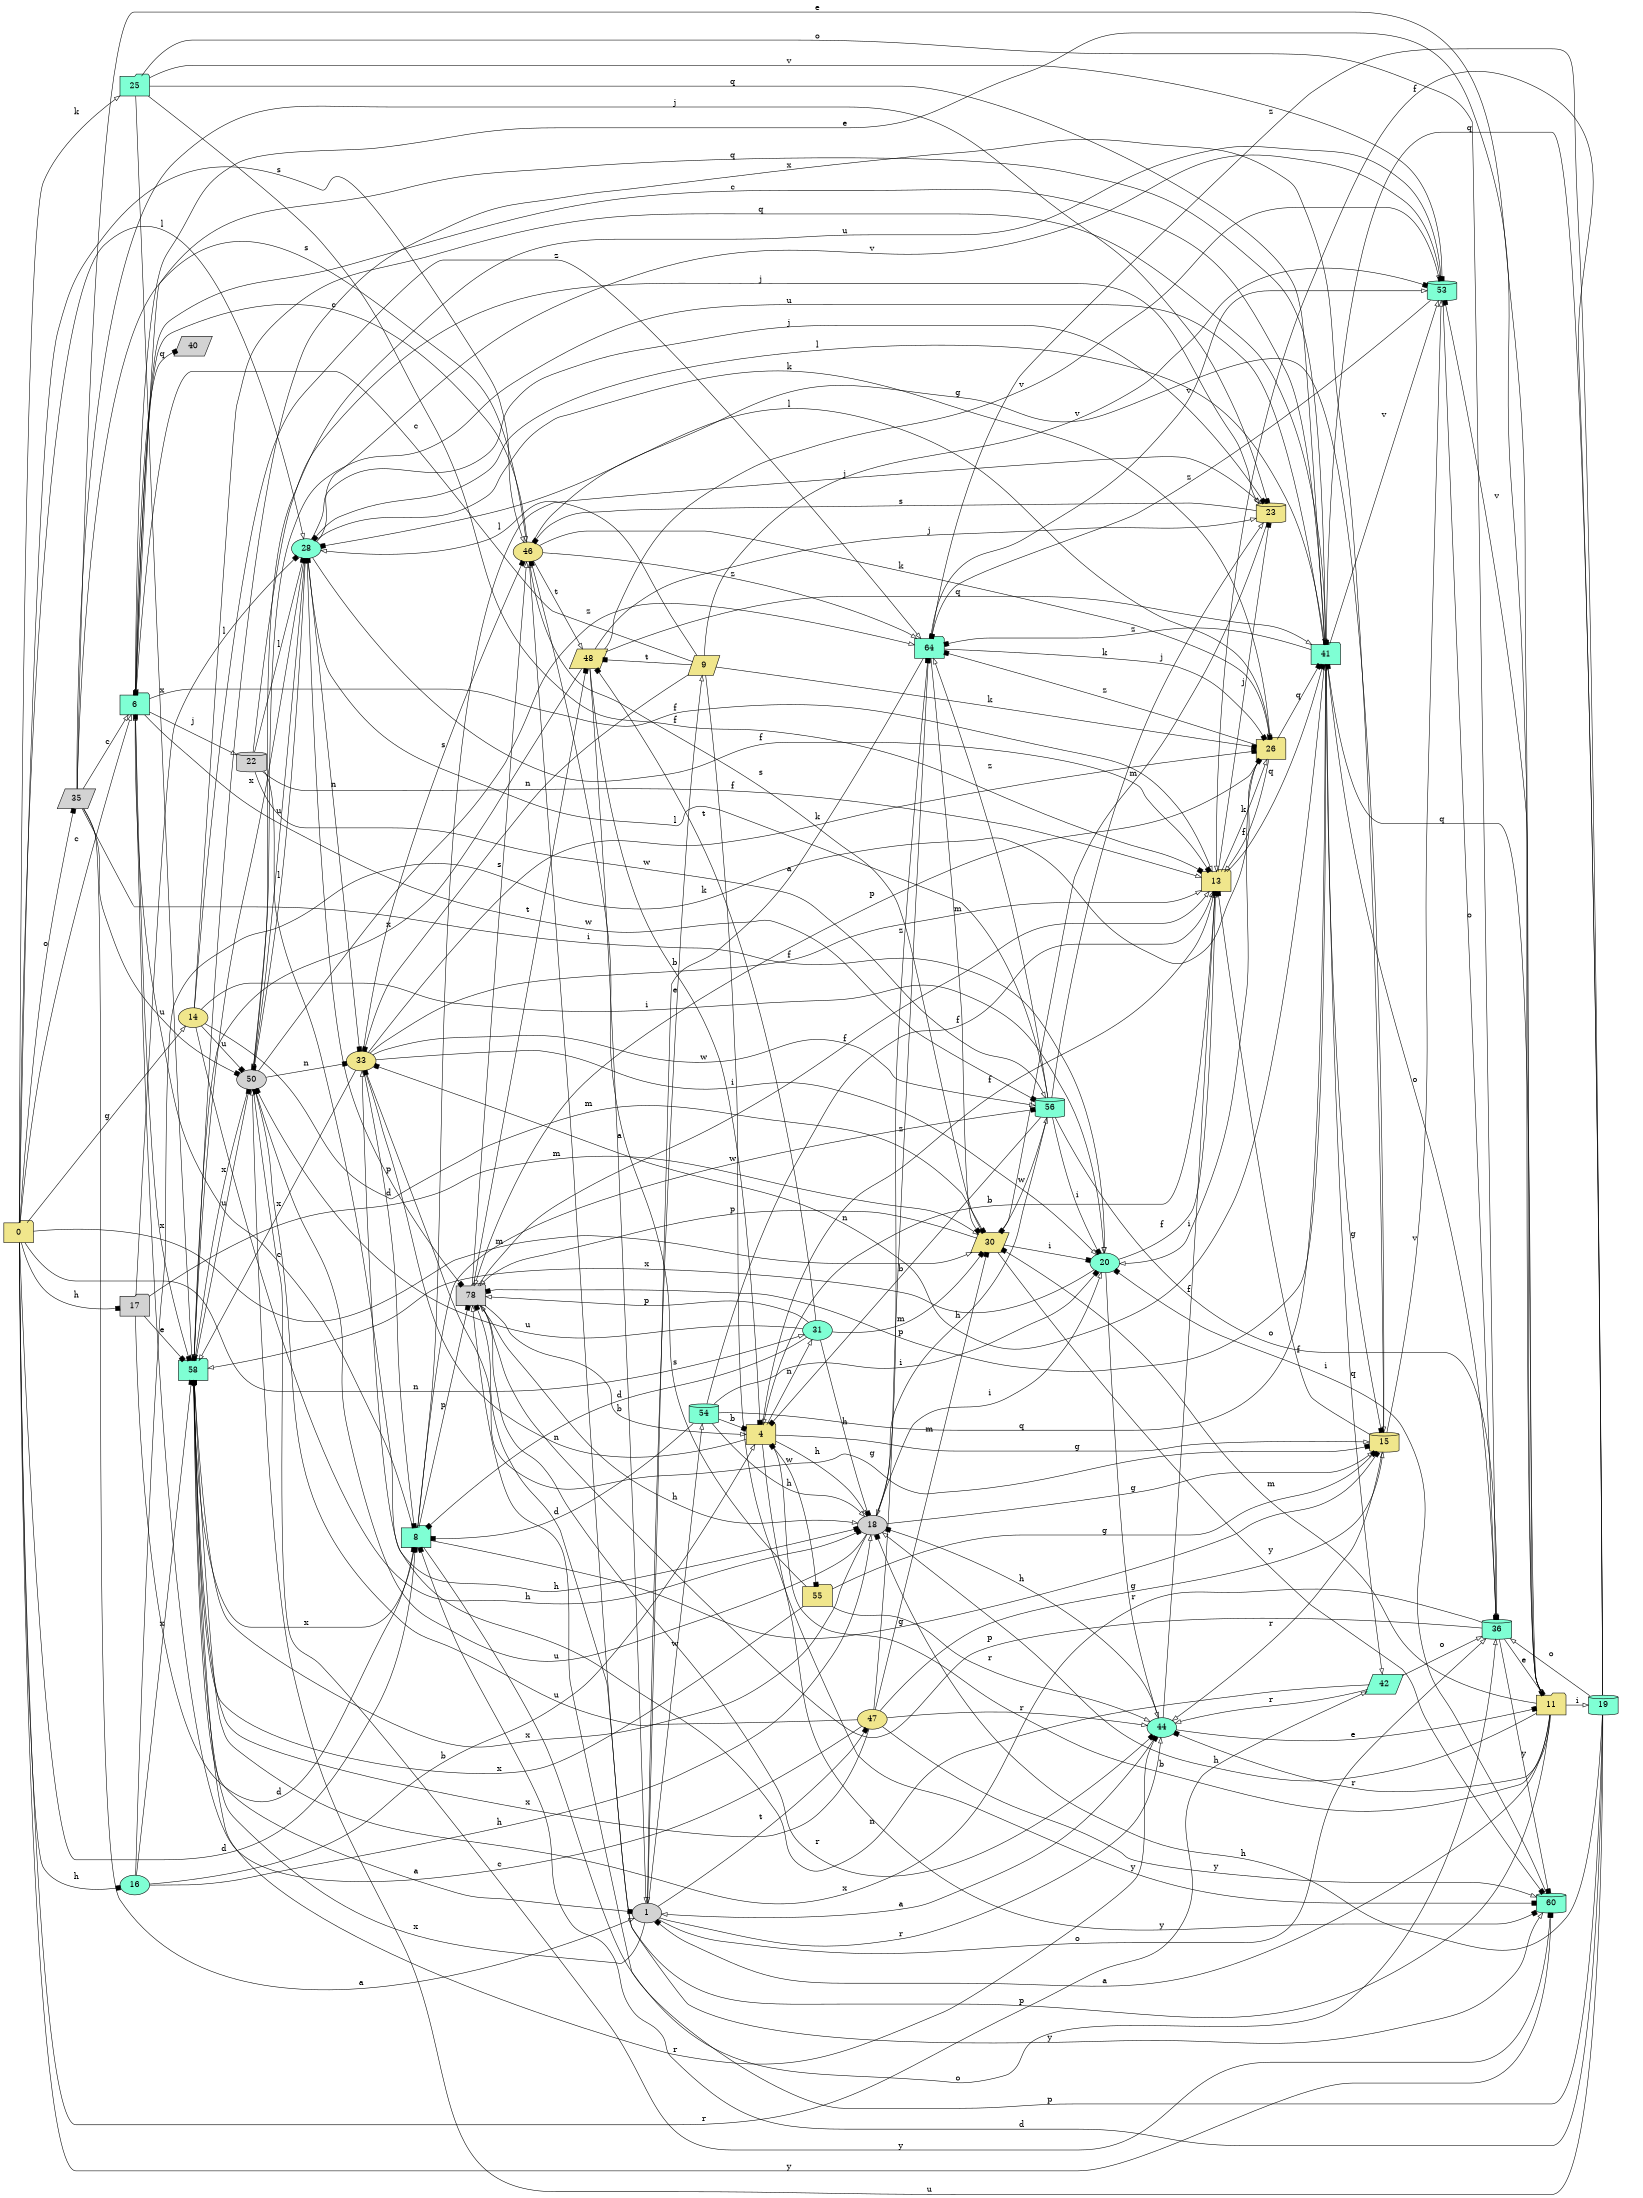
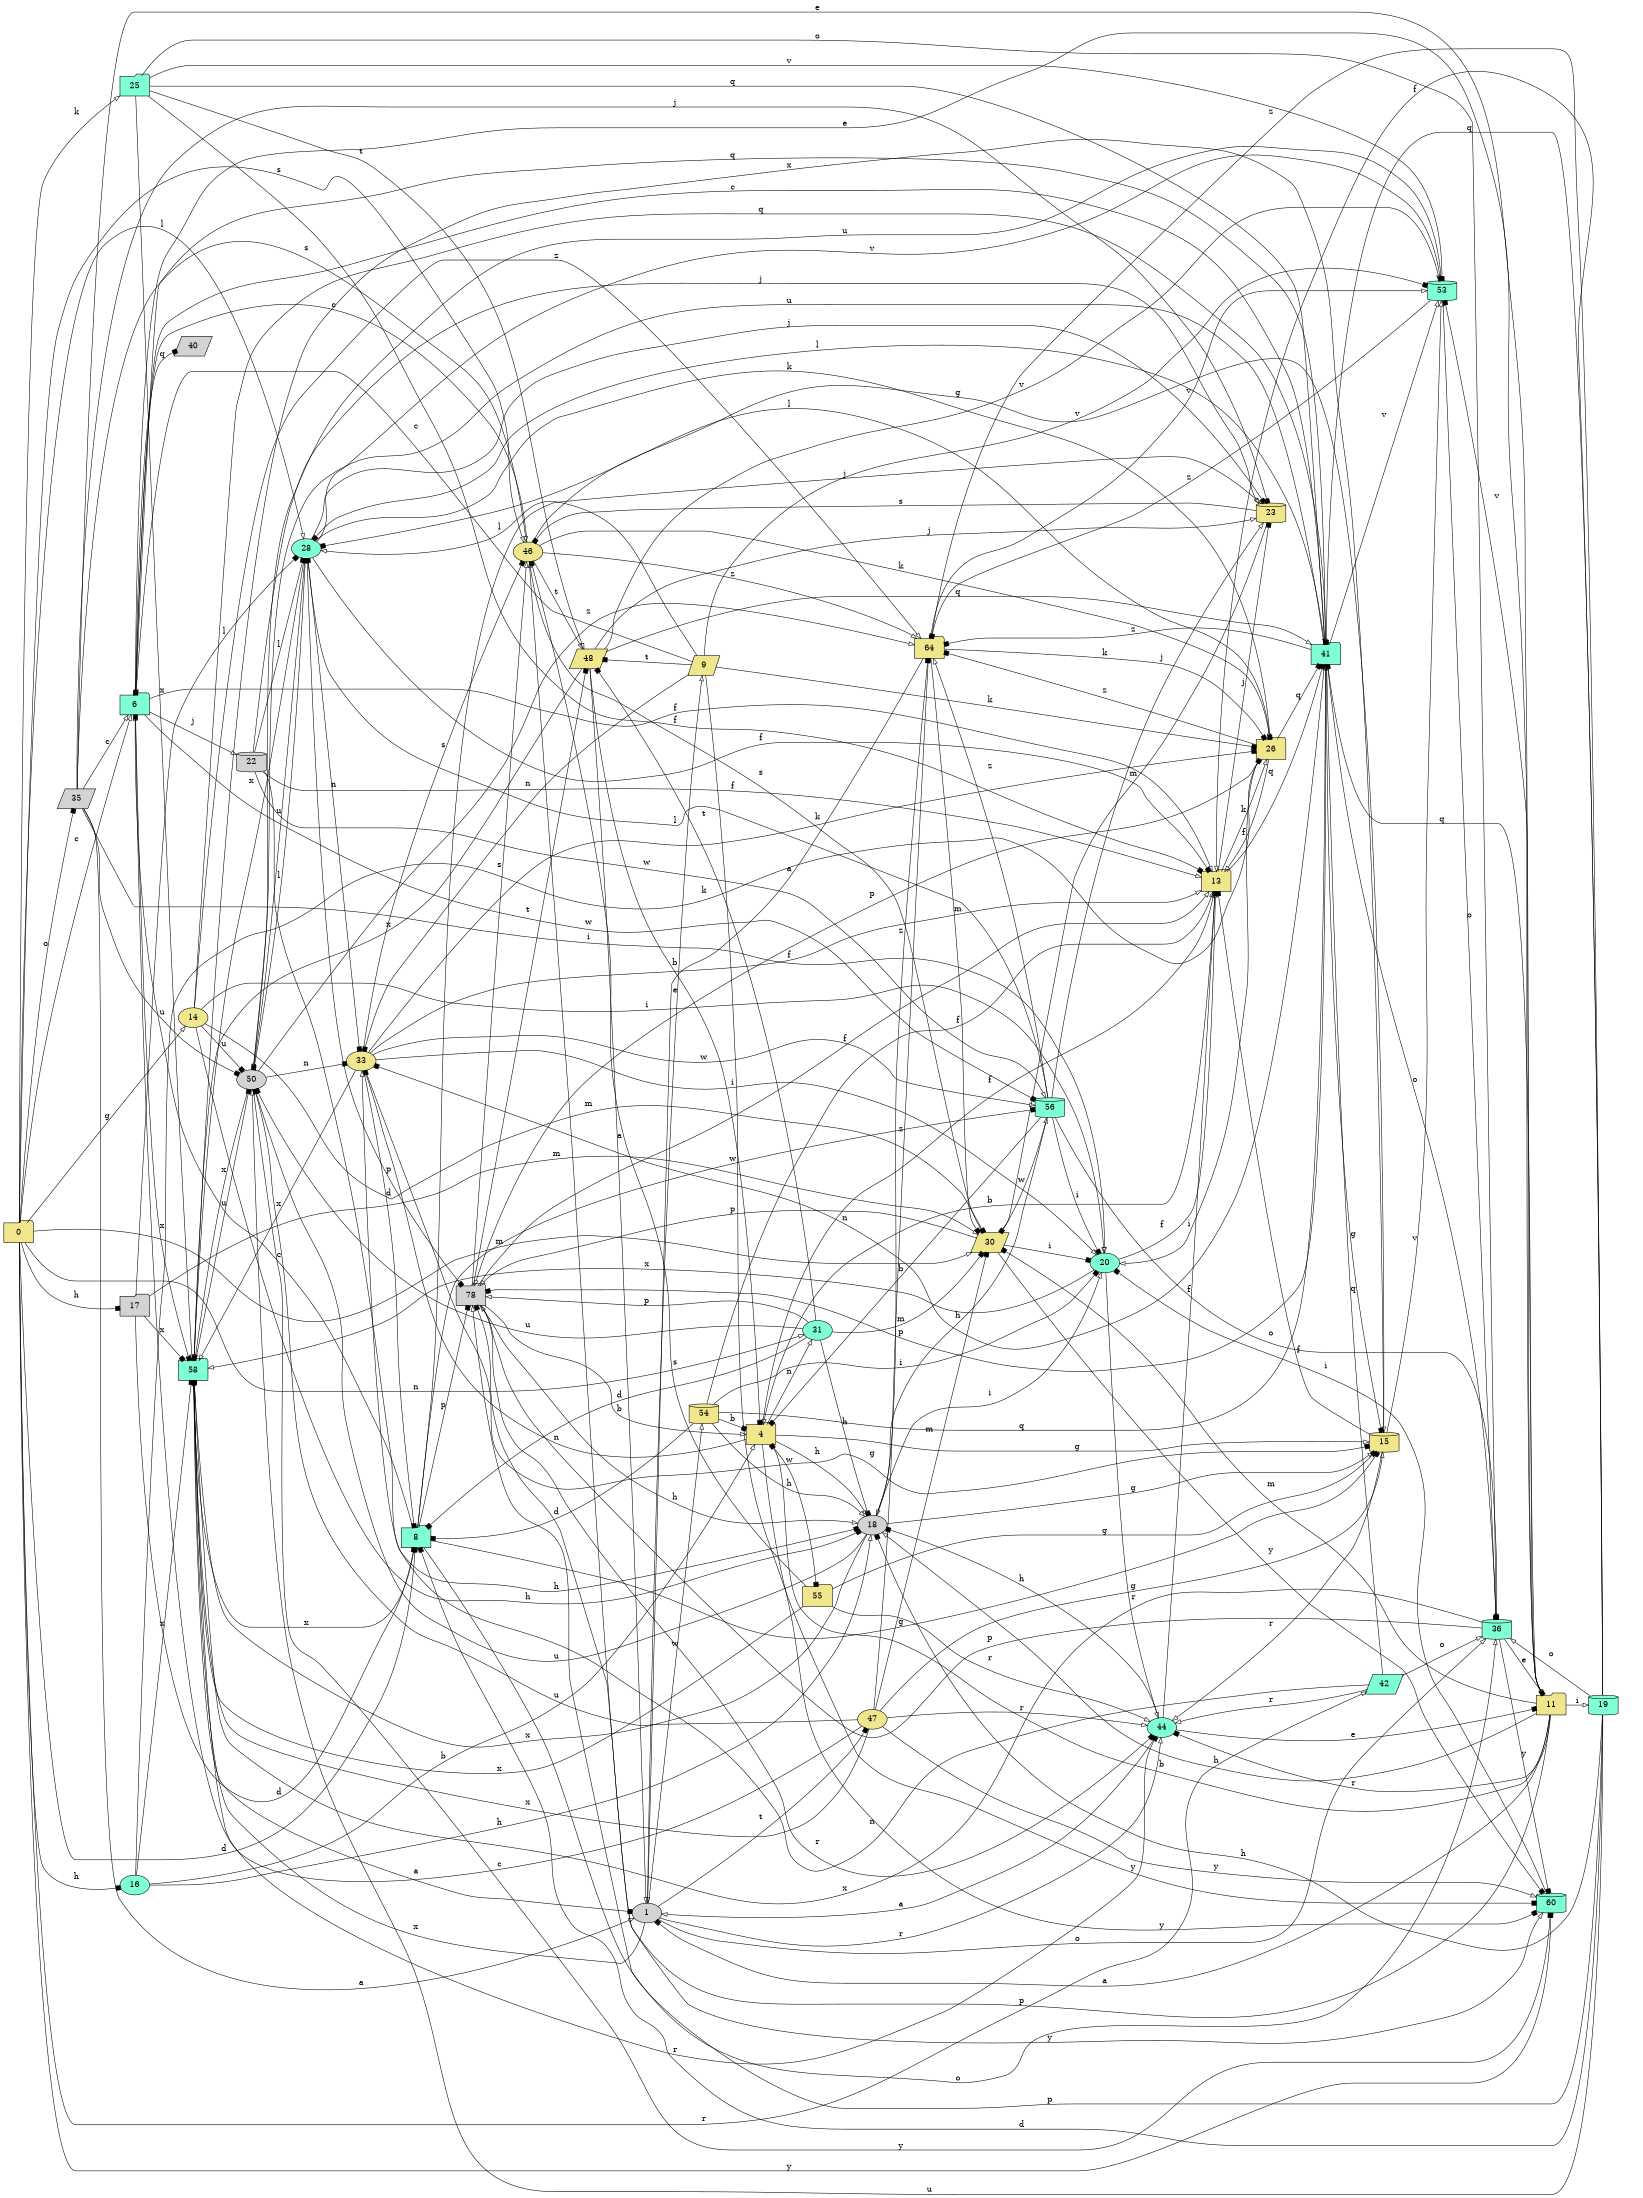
none -> (485, 292)
(929, 648) -> (929, 648)
(1339, 1168) -> (1348, 1248)
(162, 1330) -> (162, 1330)
(704, 1414) -> (704, 1414)
